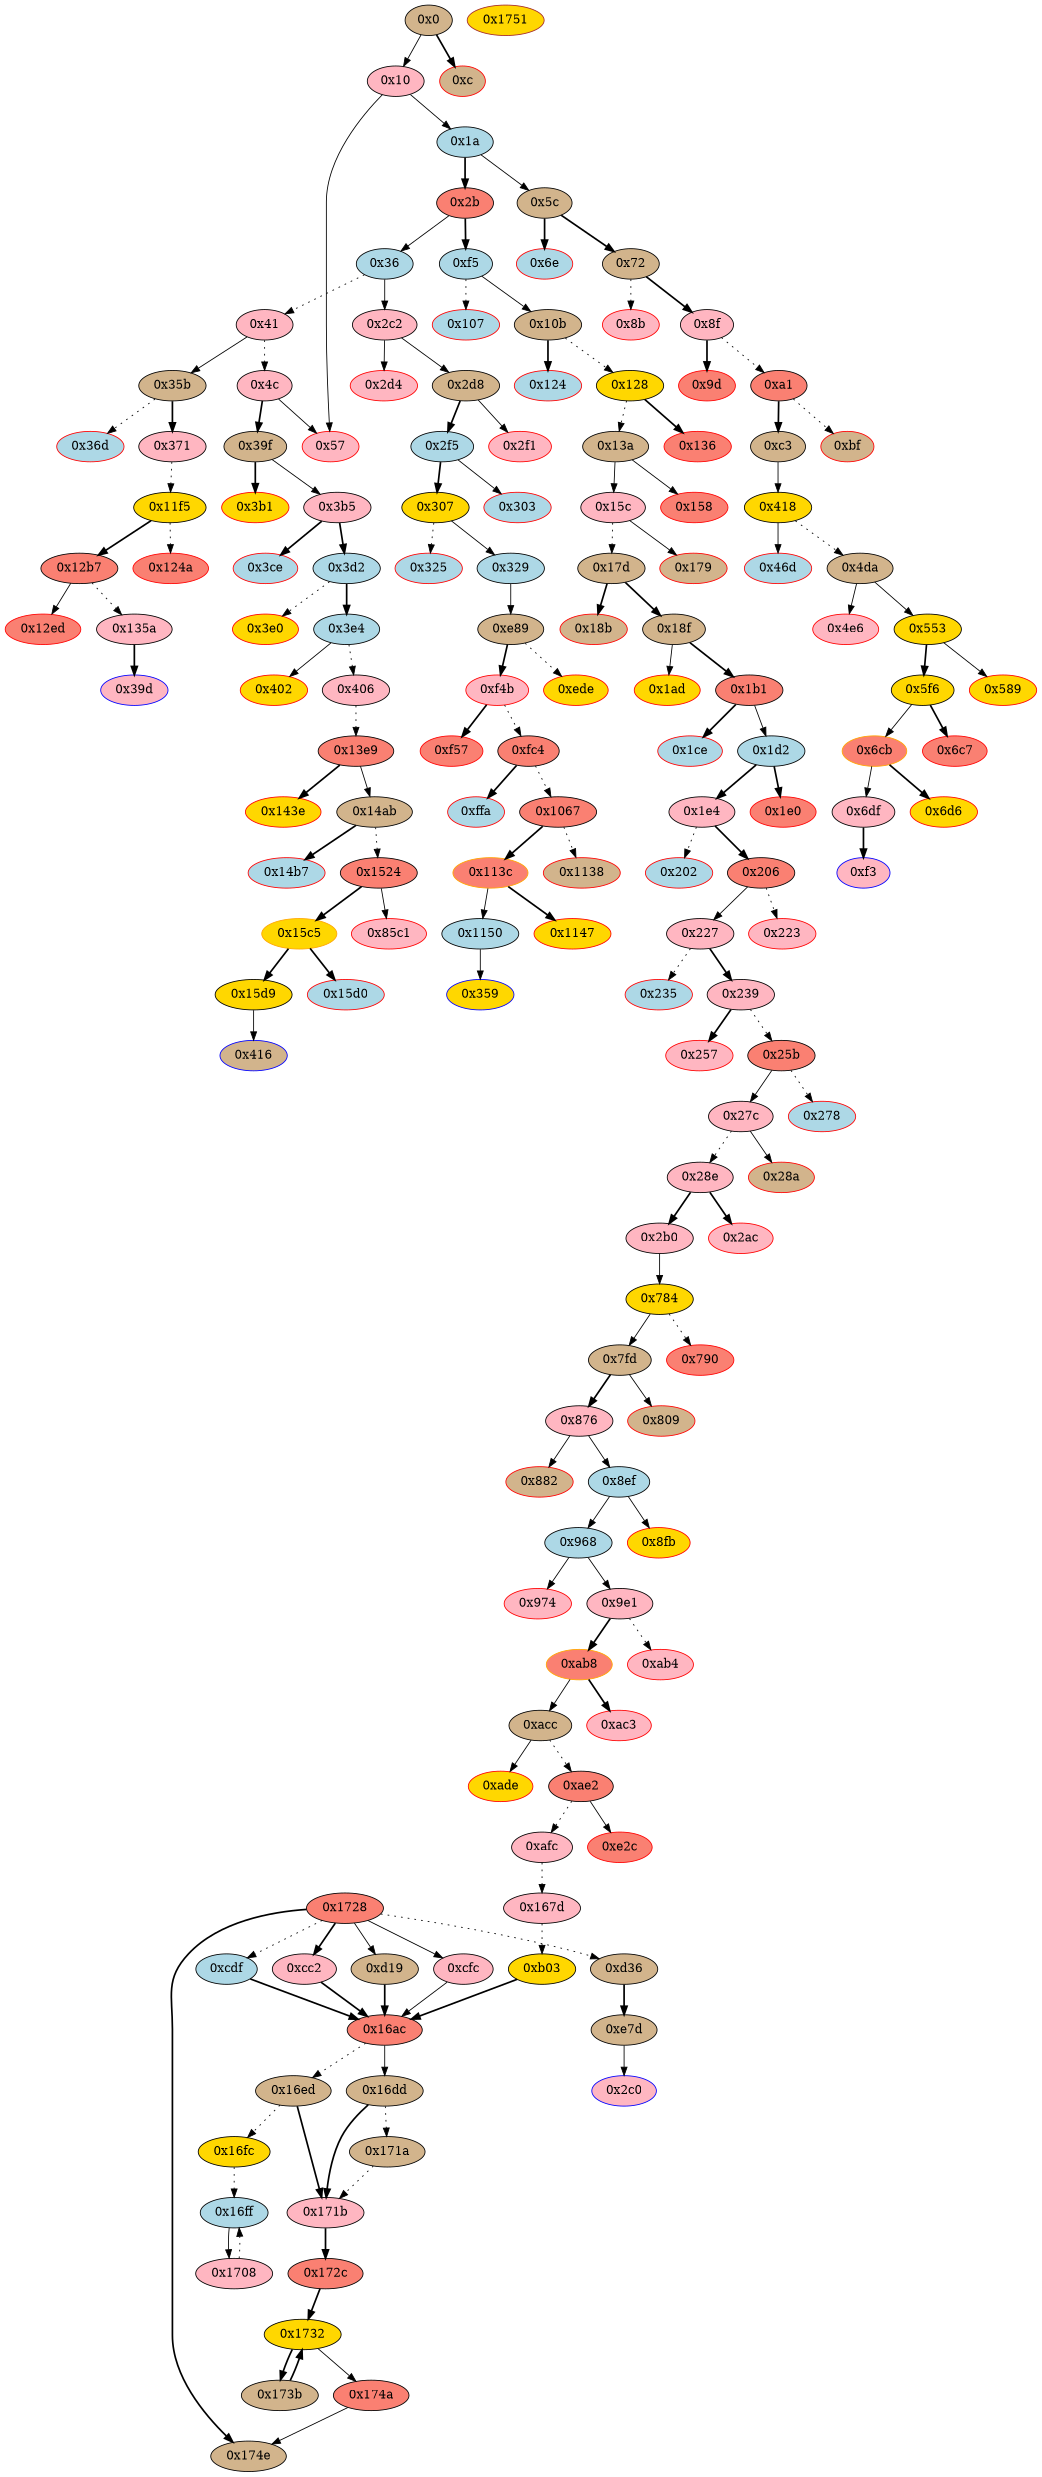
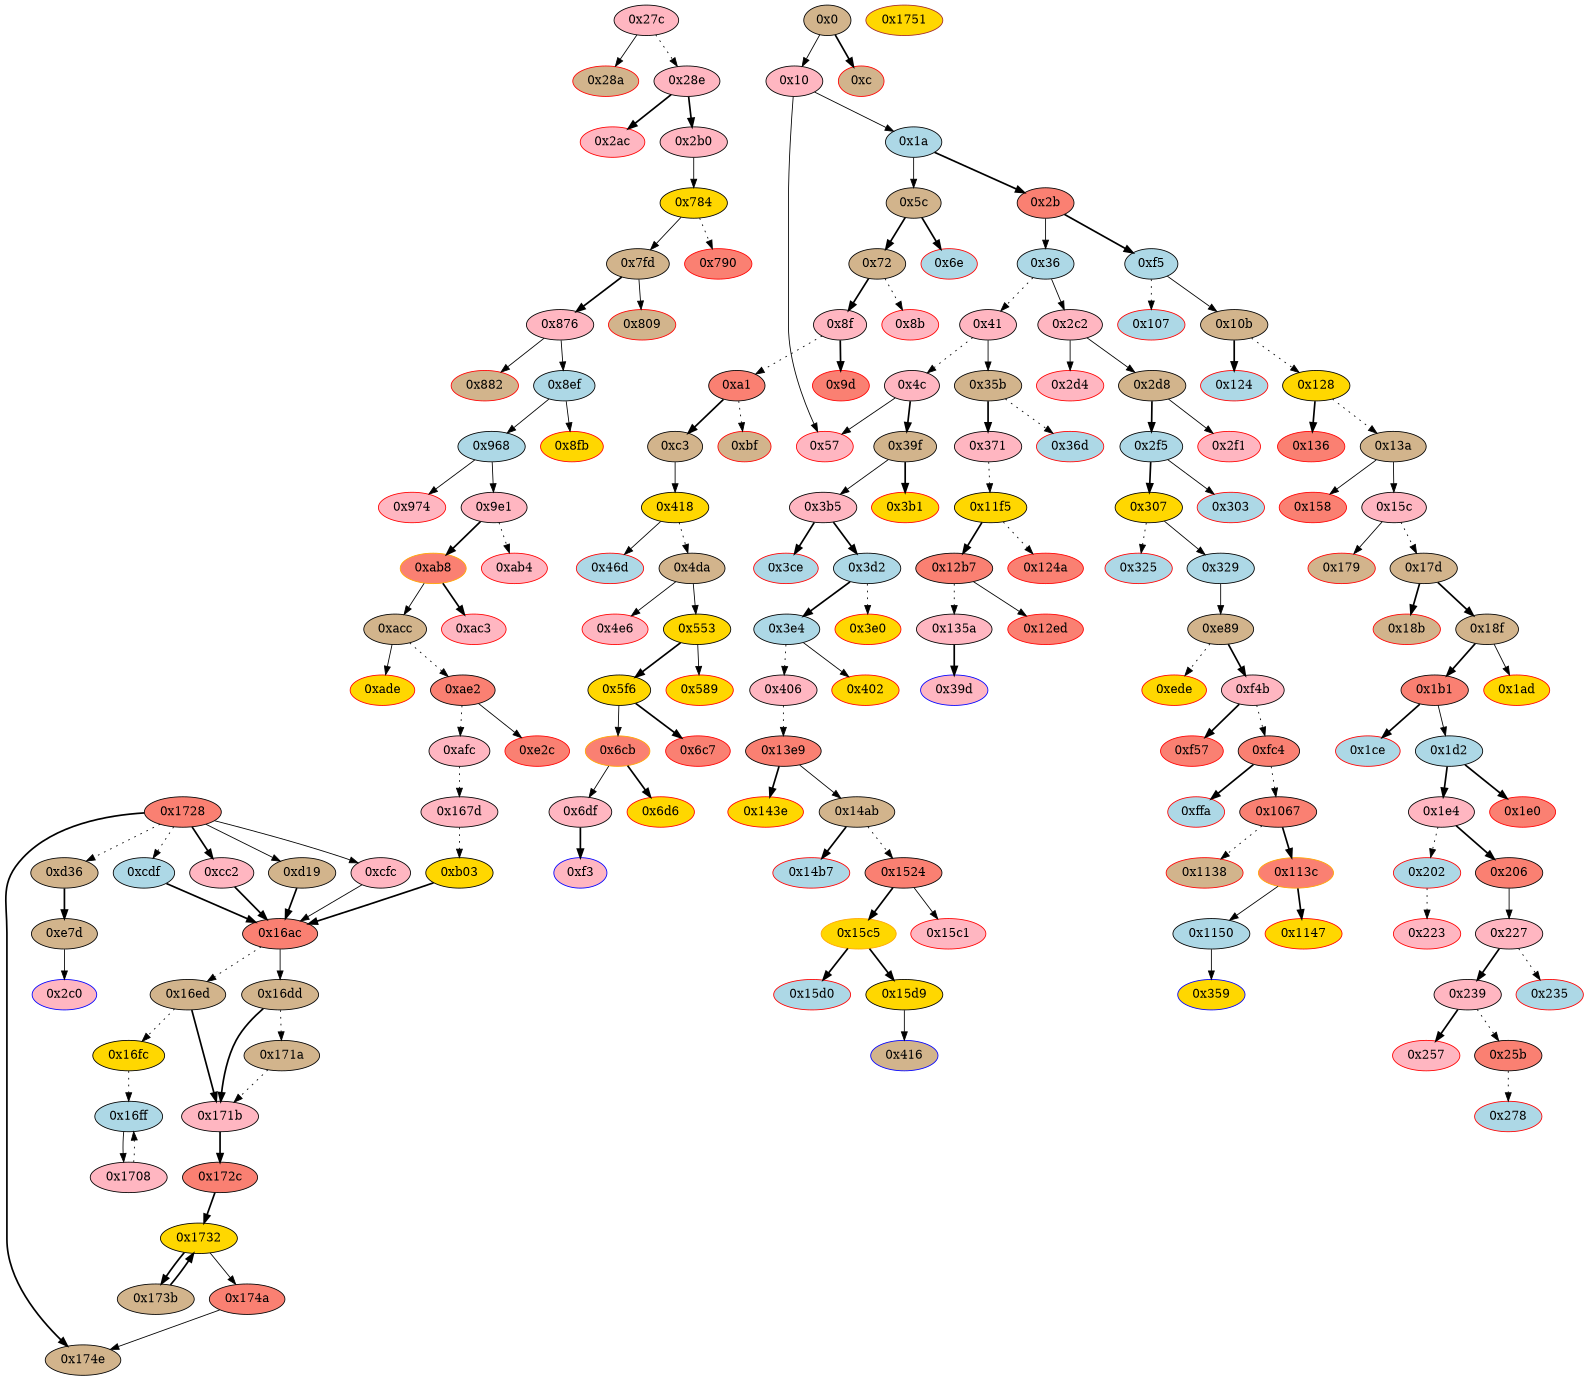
(497, 690) -> (1253, 690)
(770, 899) -> (1427, 899)
(389, 934) -> (948, 934)
(763, 1083) -> none
